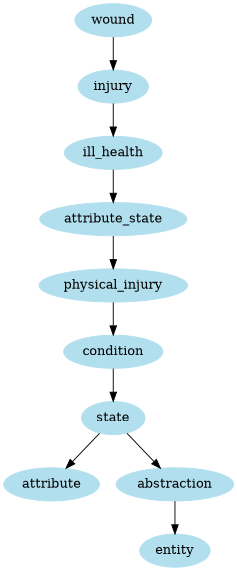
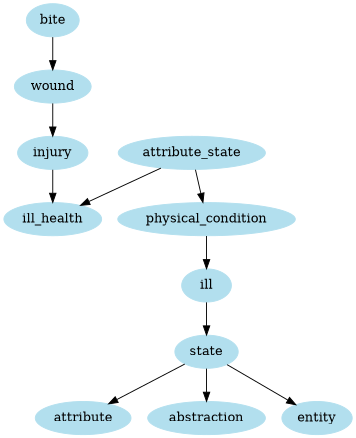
none -> (53, 20)
(113, 181) -> (125, 185)
(113, 285) -> (207, 219)
(113, 352) -> (207, 285)
(175, 513) -> (257, 382)
